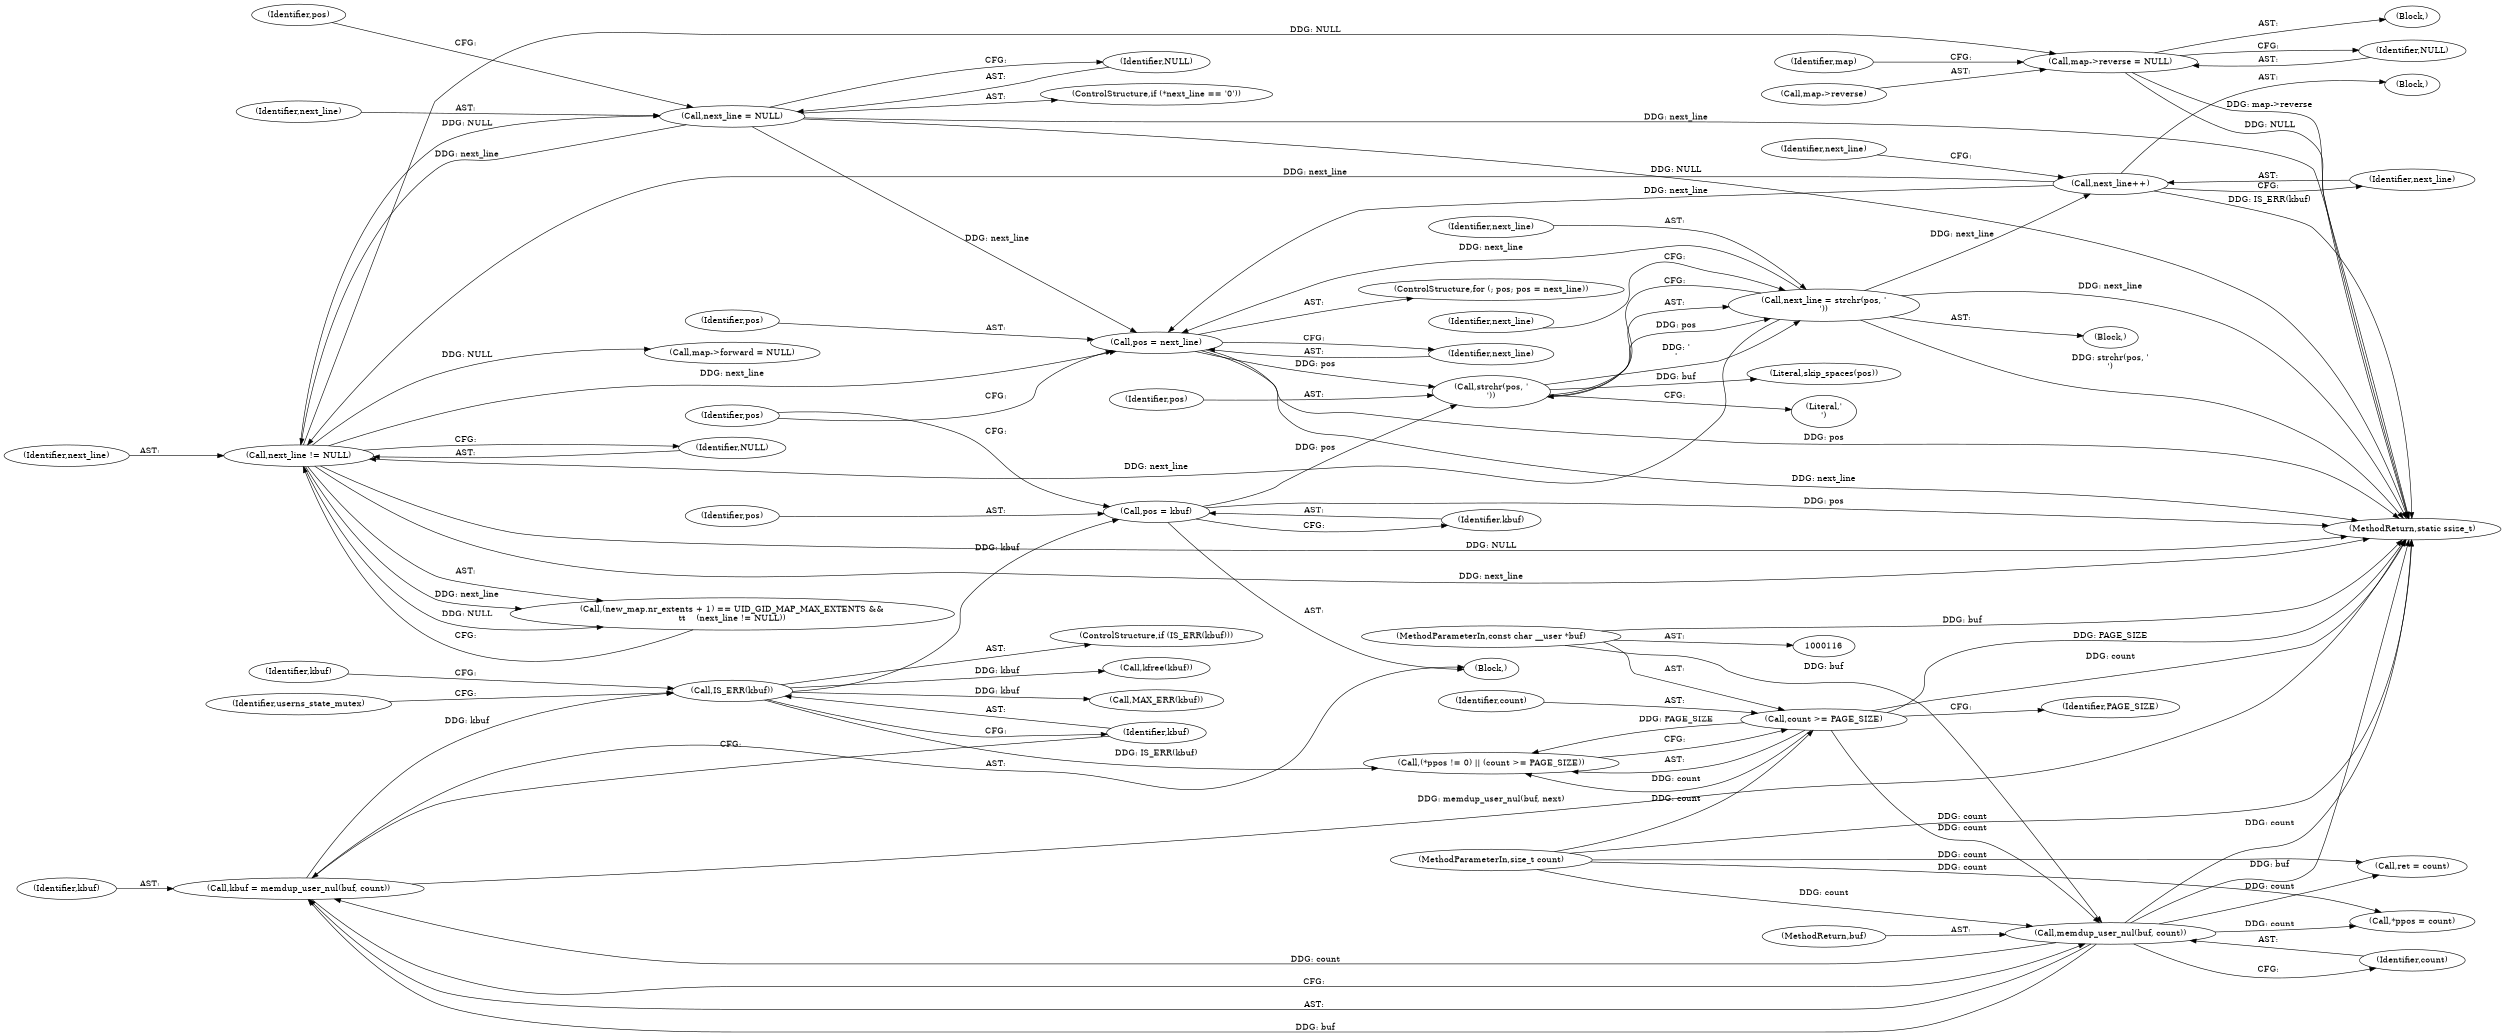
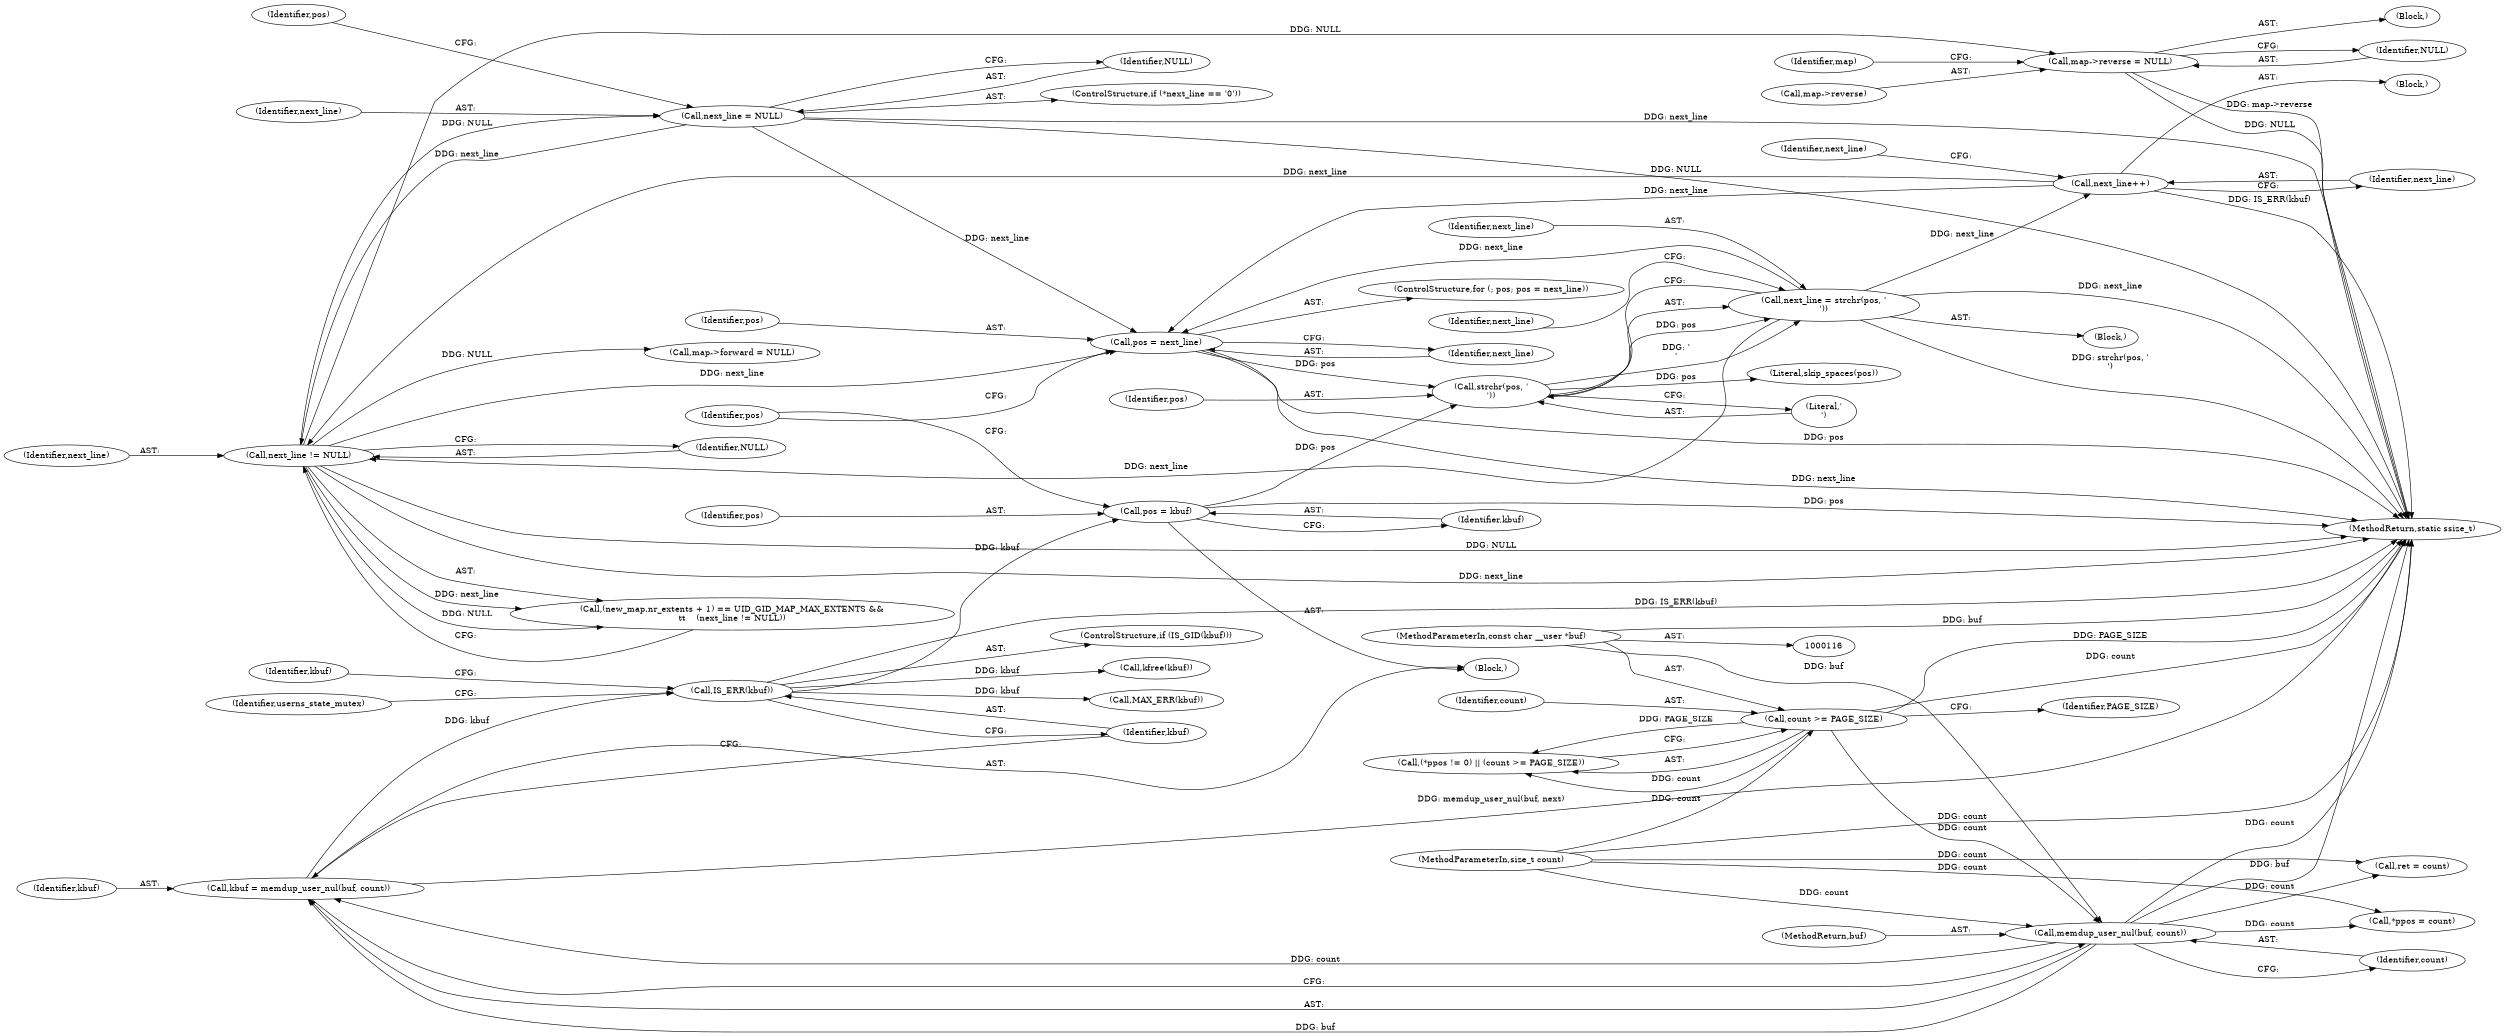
(1676, 377) -> (1676, 377)
none -> (1667, 418)
(1156, 636) -> (1156, 636)
(1065, 760) -> (1581, 608)
